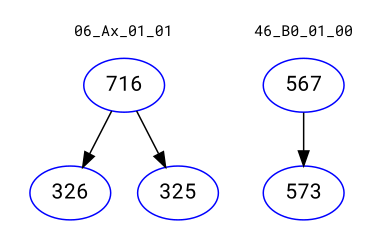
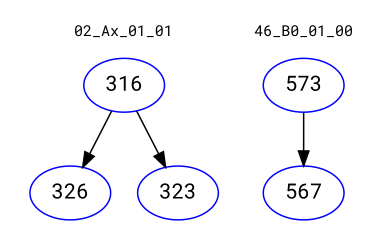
(124, 32) -> (124, 32)
(124, 85) -> (124, 85)
(304, 132) -> (304, 132)
(178, 193) -> (178, 193)
